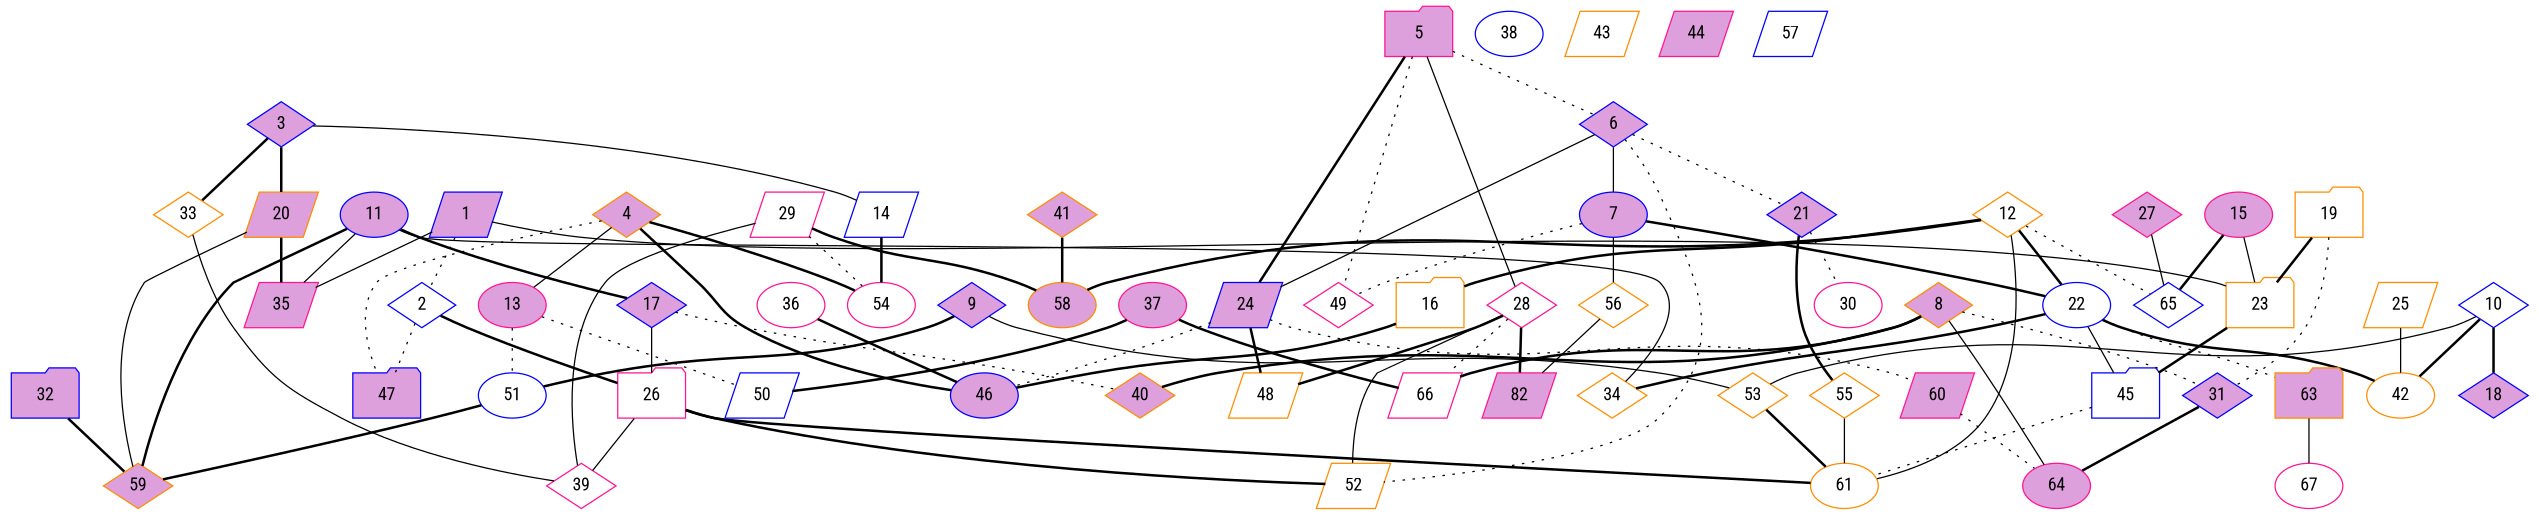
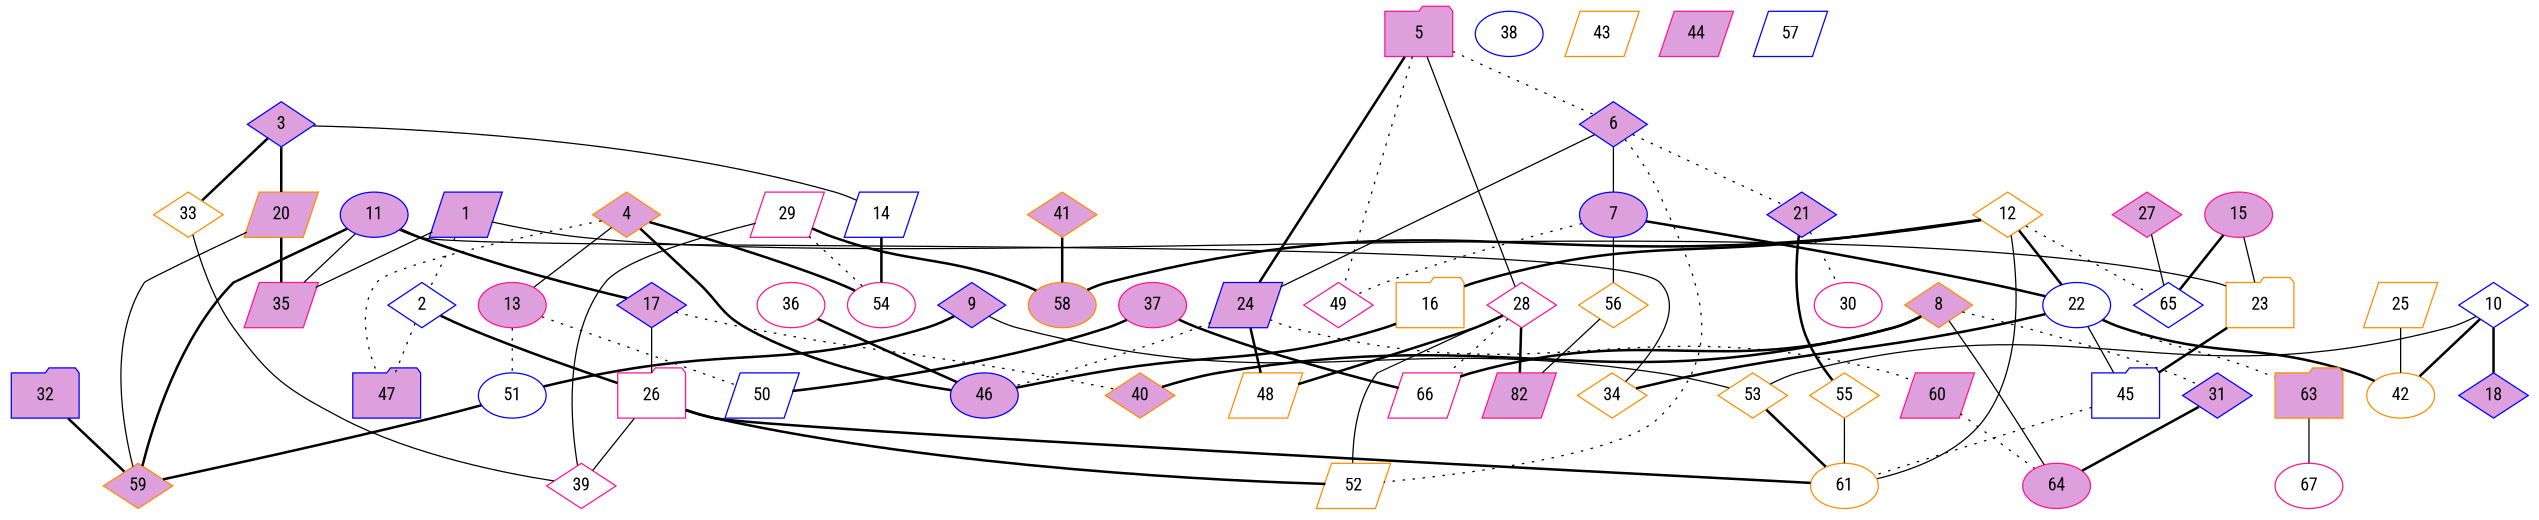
(2329, 215) -> none
